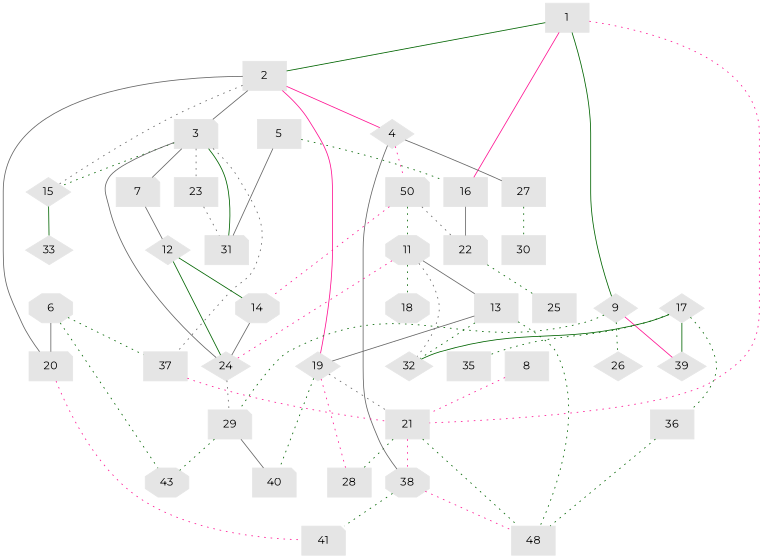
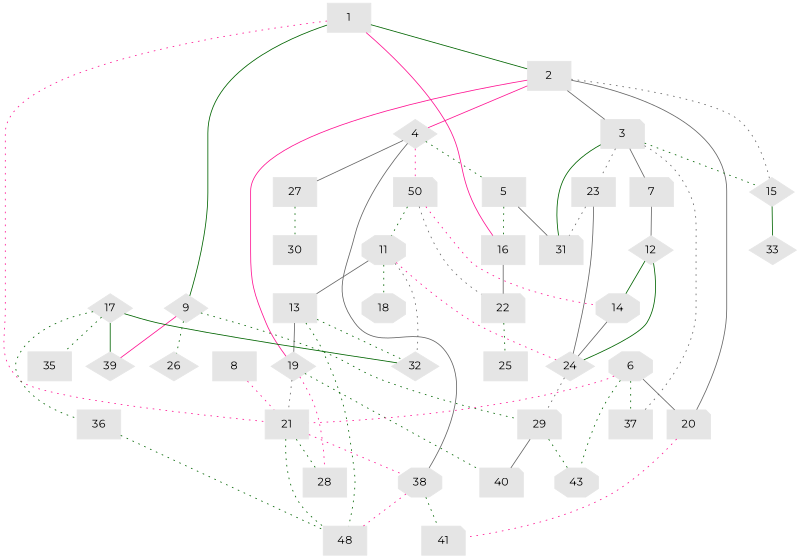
none -> (454, 159)
(124, 245) -> (588, 281)
(285, 404) -> (448, 411)
